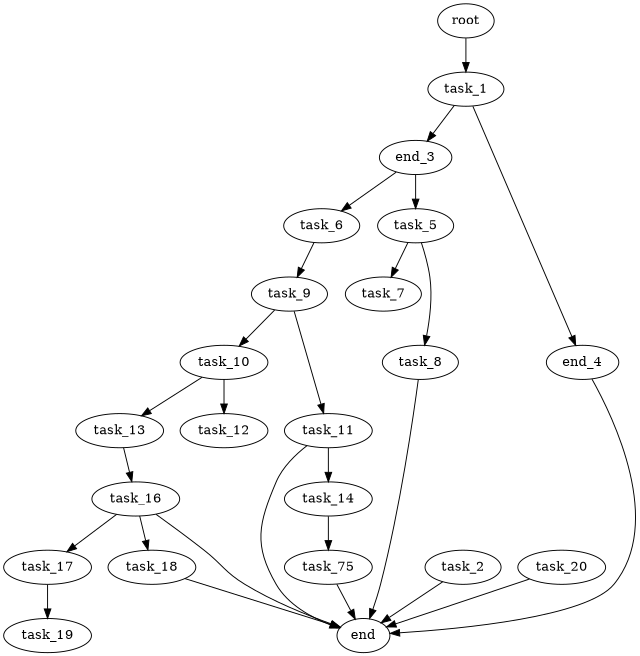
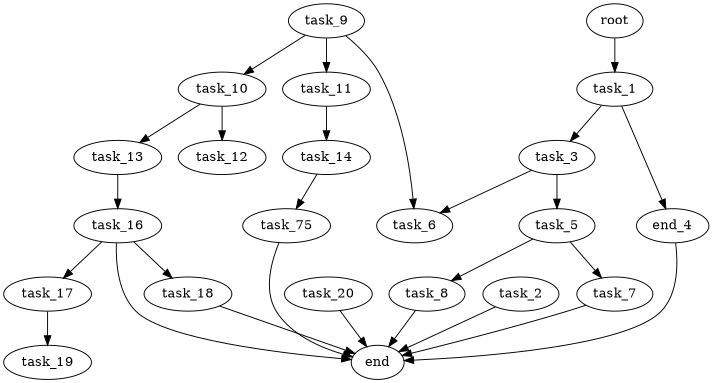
(416, 157) -> (557, 157)
(308, 256) -> (395, 110)
(261, 544) -> (499, 331)
